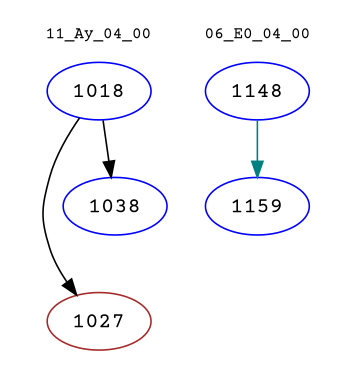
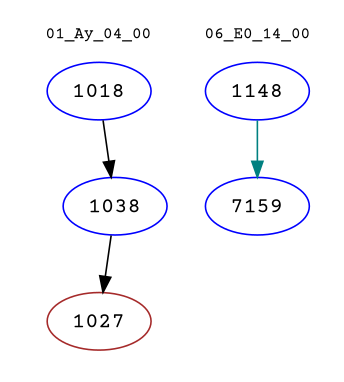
(99, 34) -> (99, 34)
(258, 34) -> (258, 34)
(45, 198) -> (108, 256)
(257, 206) -> (257, 206)
